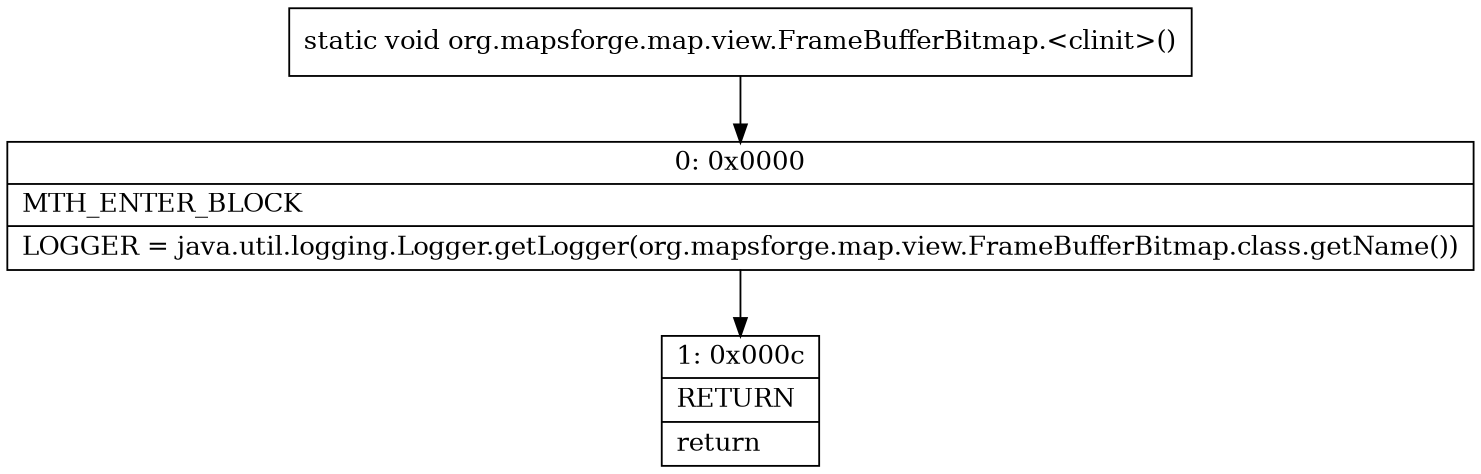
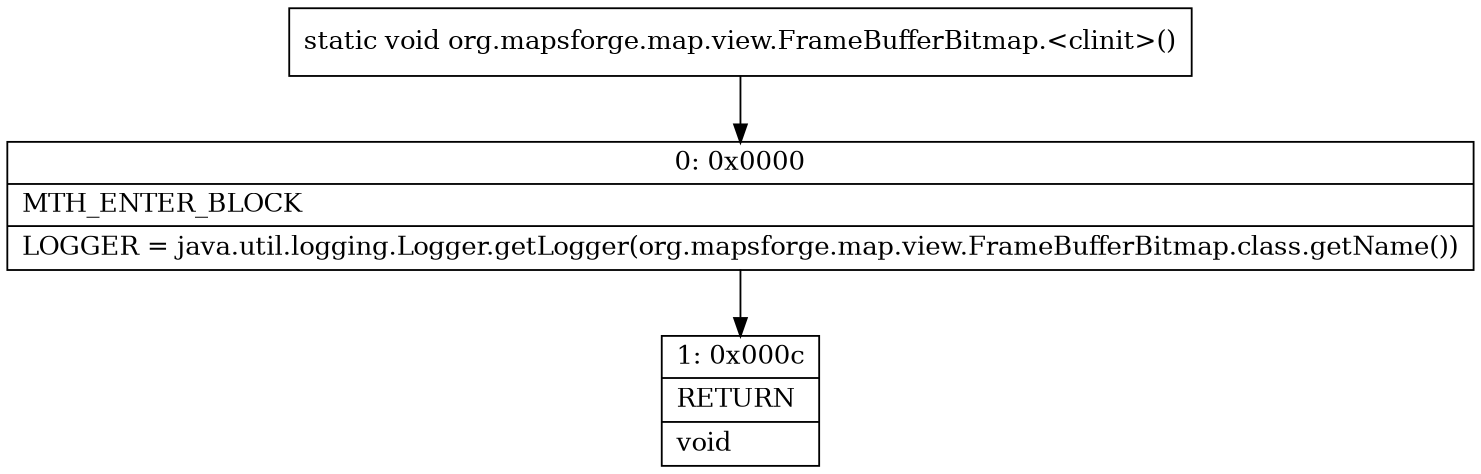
(718, 443) -> (705, 443)
